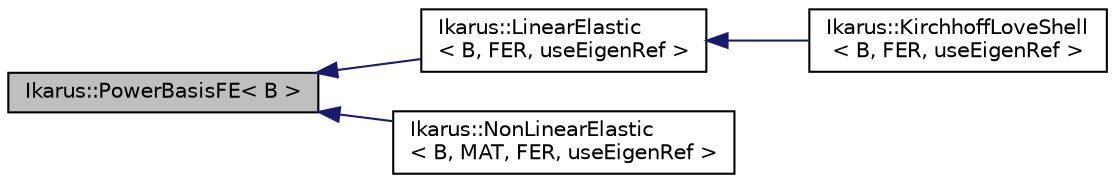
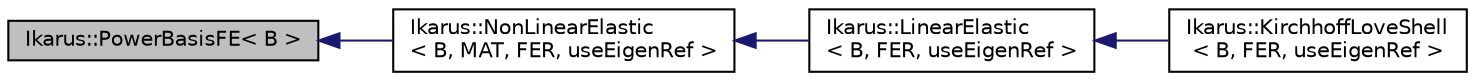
(379, 65) -> (782, 41)
